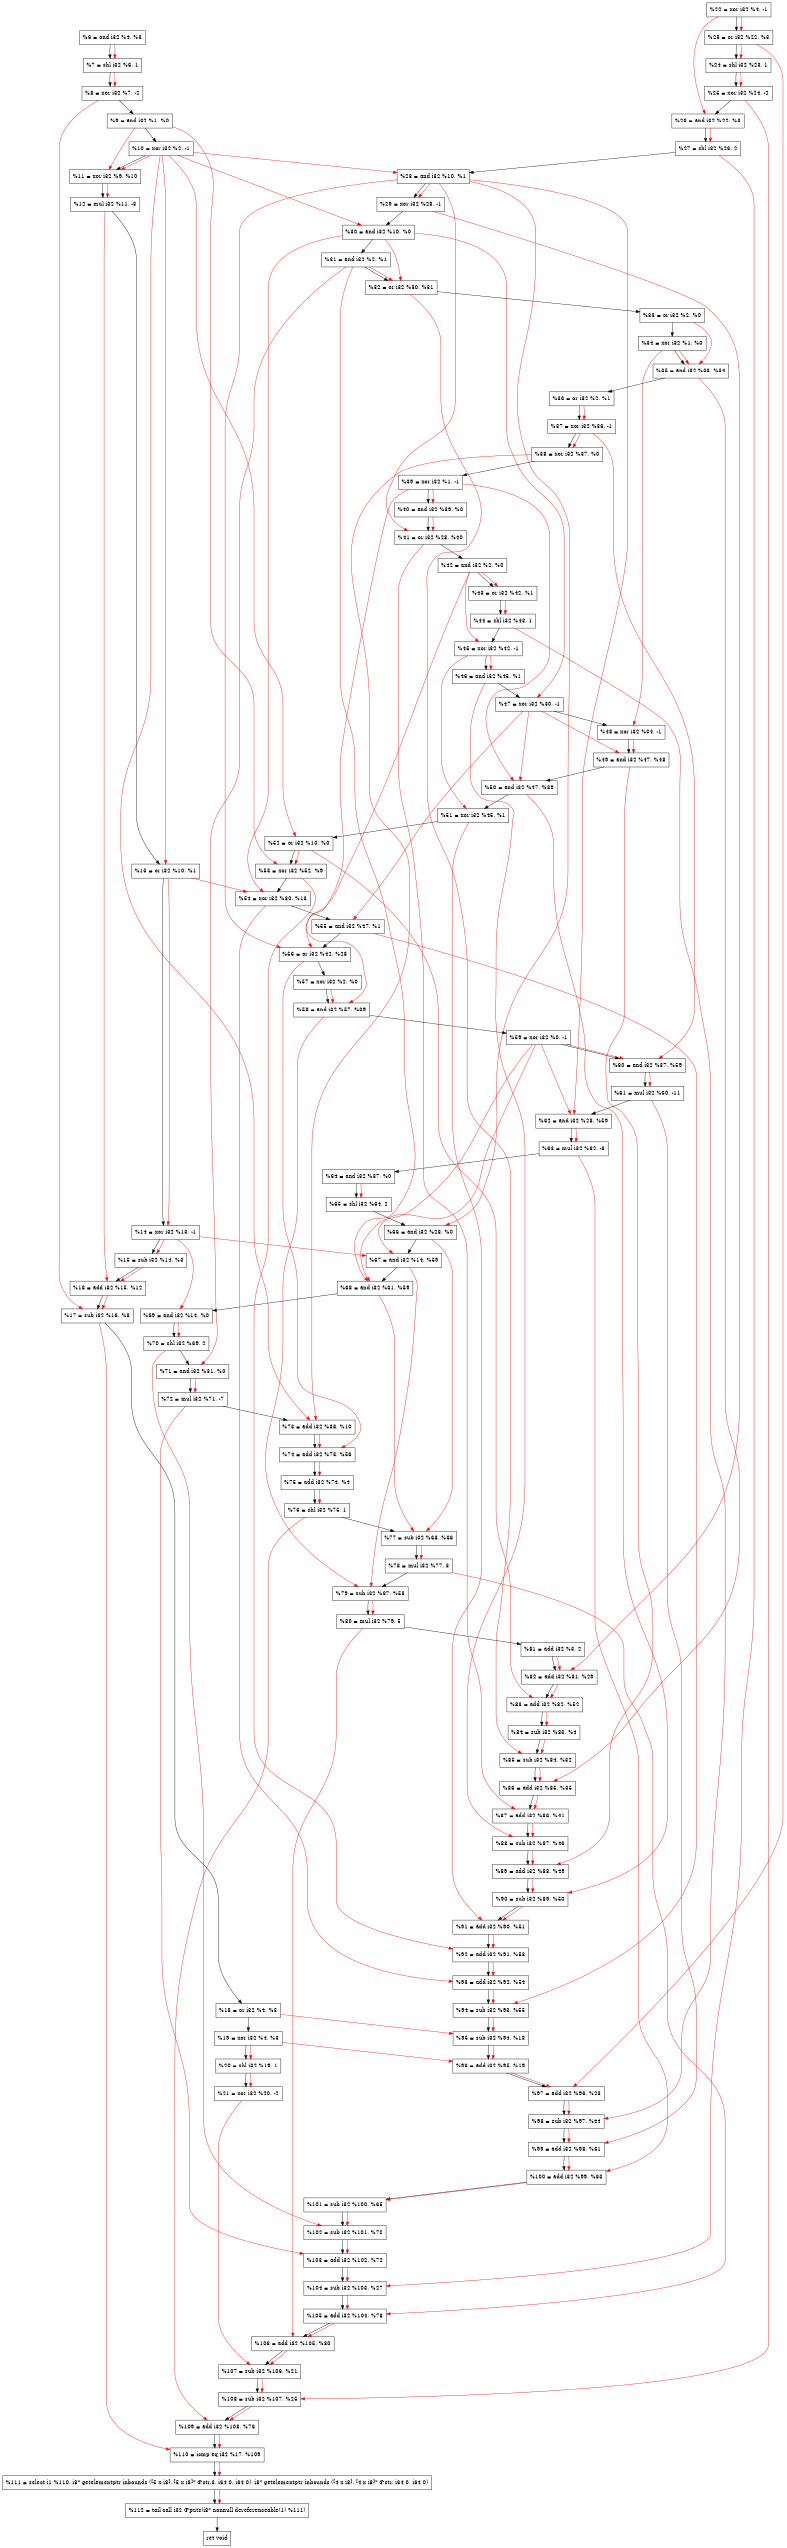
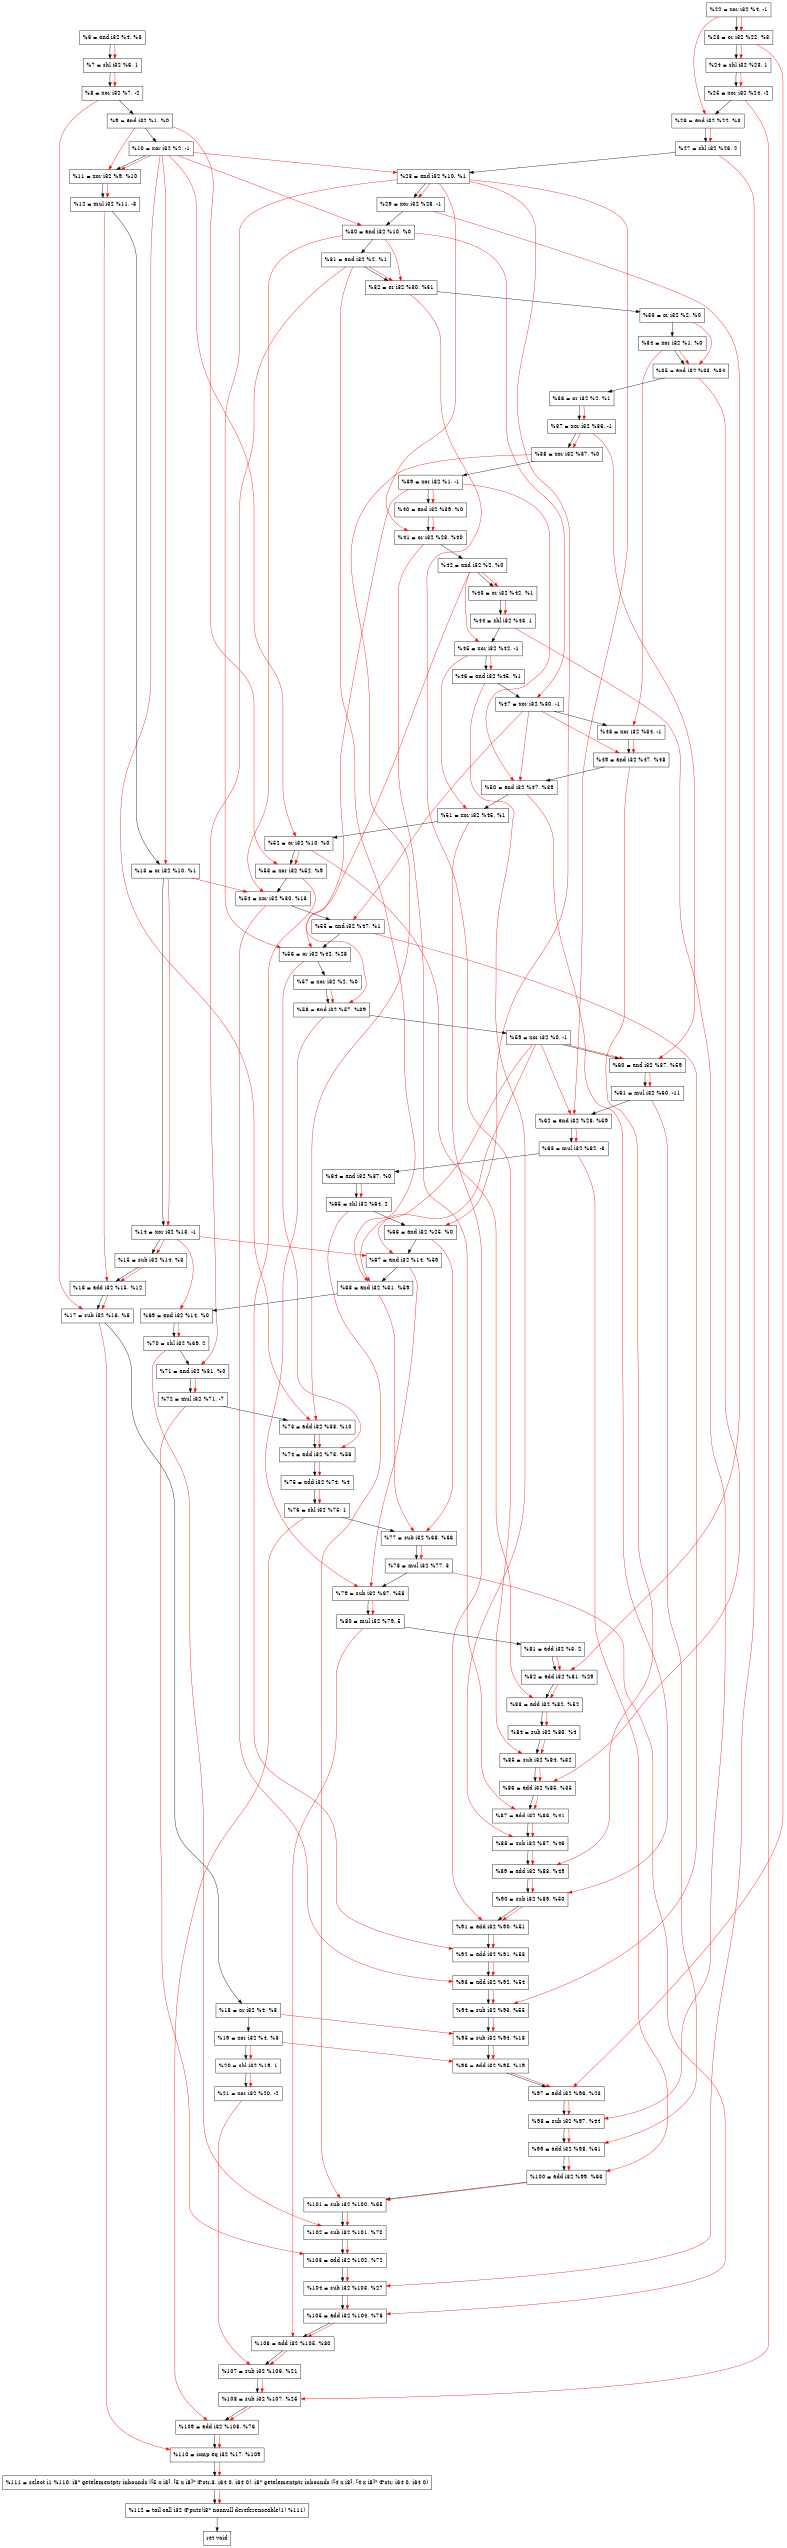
(420, 1232) -> (420, 1232)
none -> (322, 1686)
